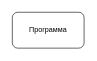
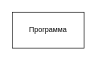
(48, 30) -> (48, 30)
